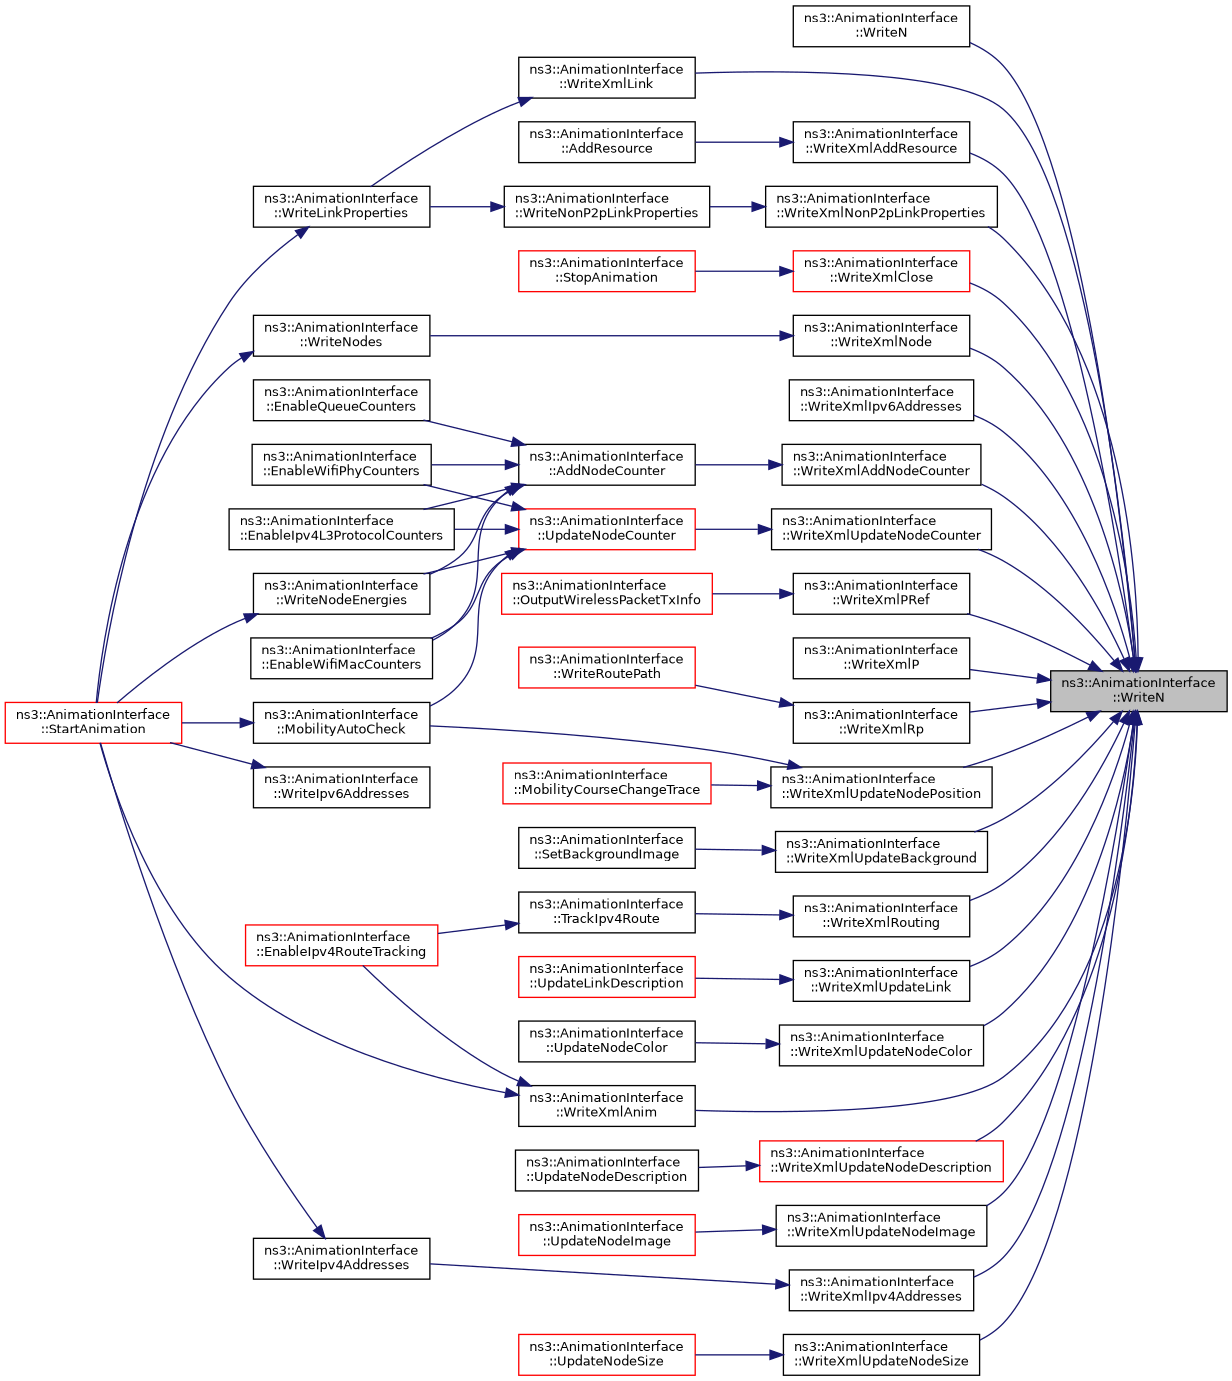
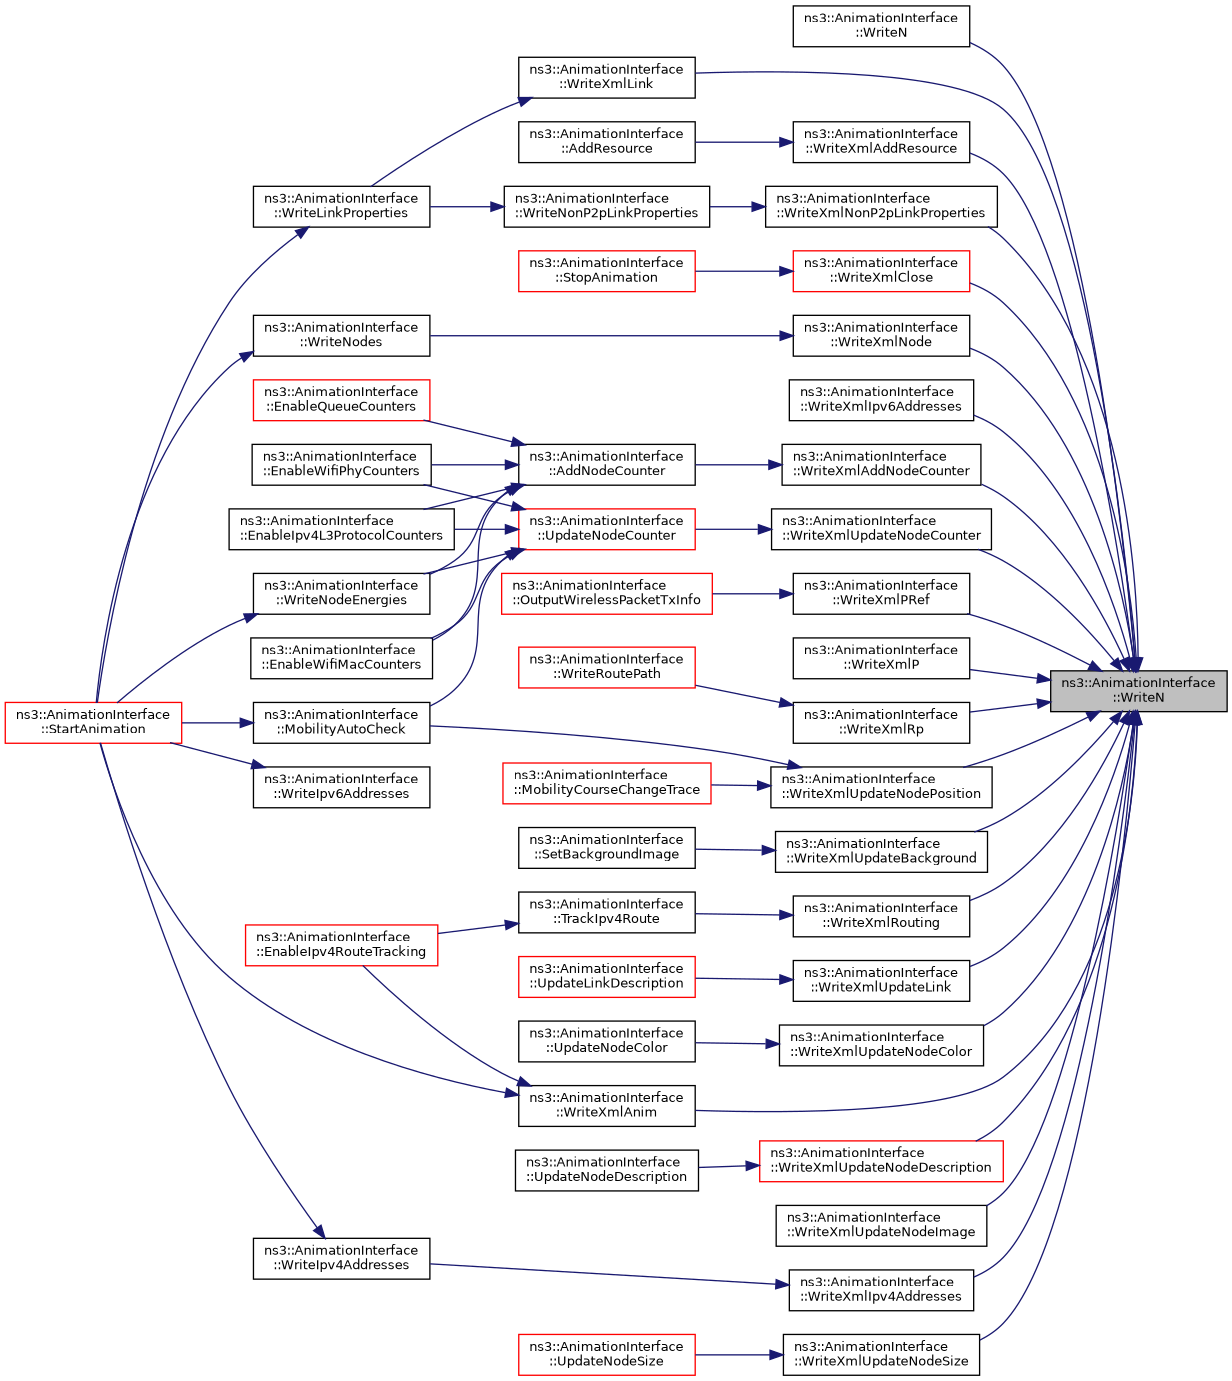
(342, 400) -> (342, 400)
(607, 1235) -> none
